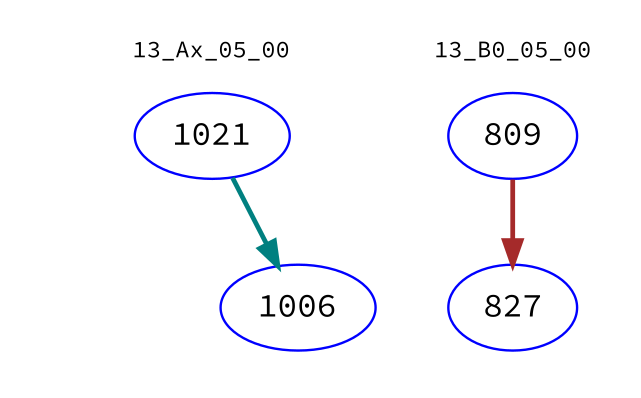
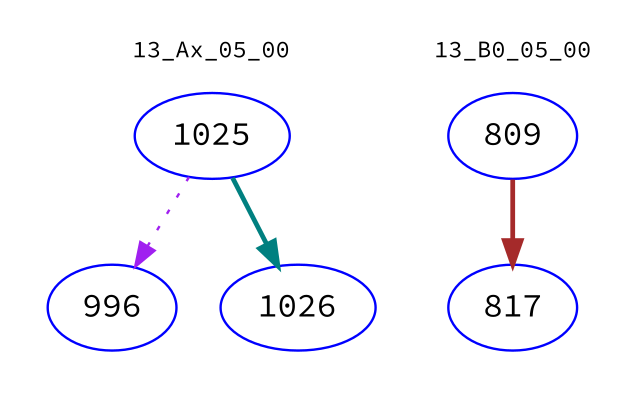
(212, 136) -> (212, 136)
none -> (112, 308)
(298, 308) -> (298, 308)
(513, 308) -> (513, 308)
